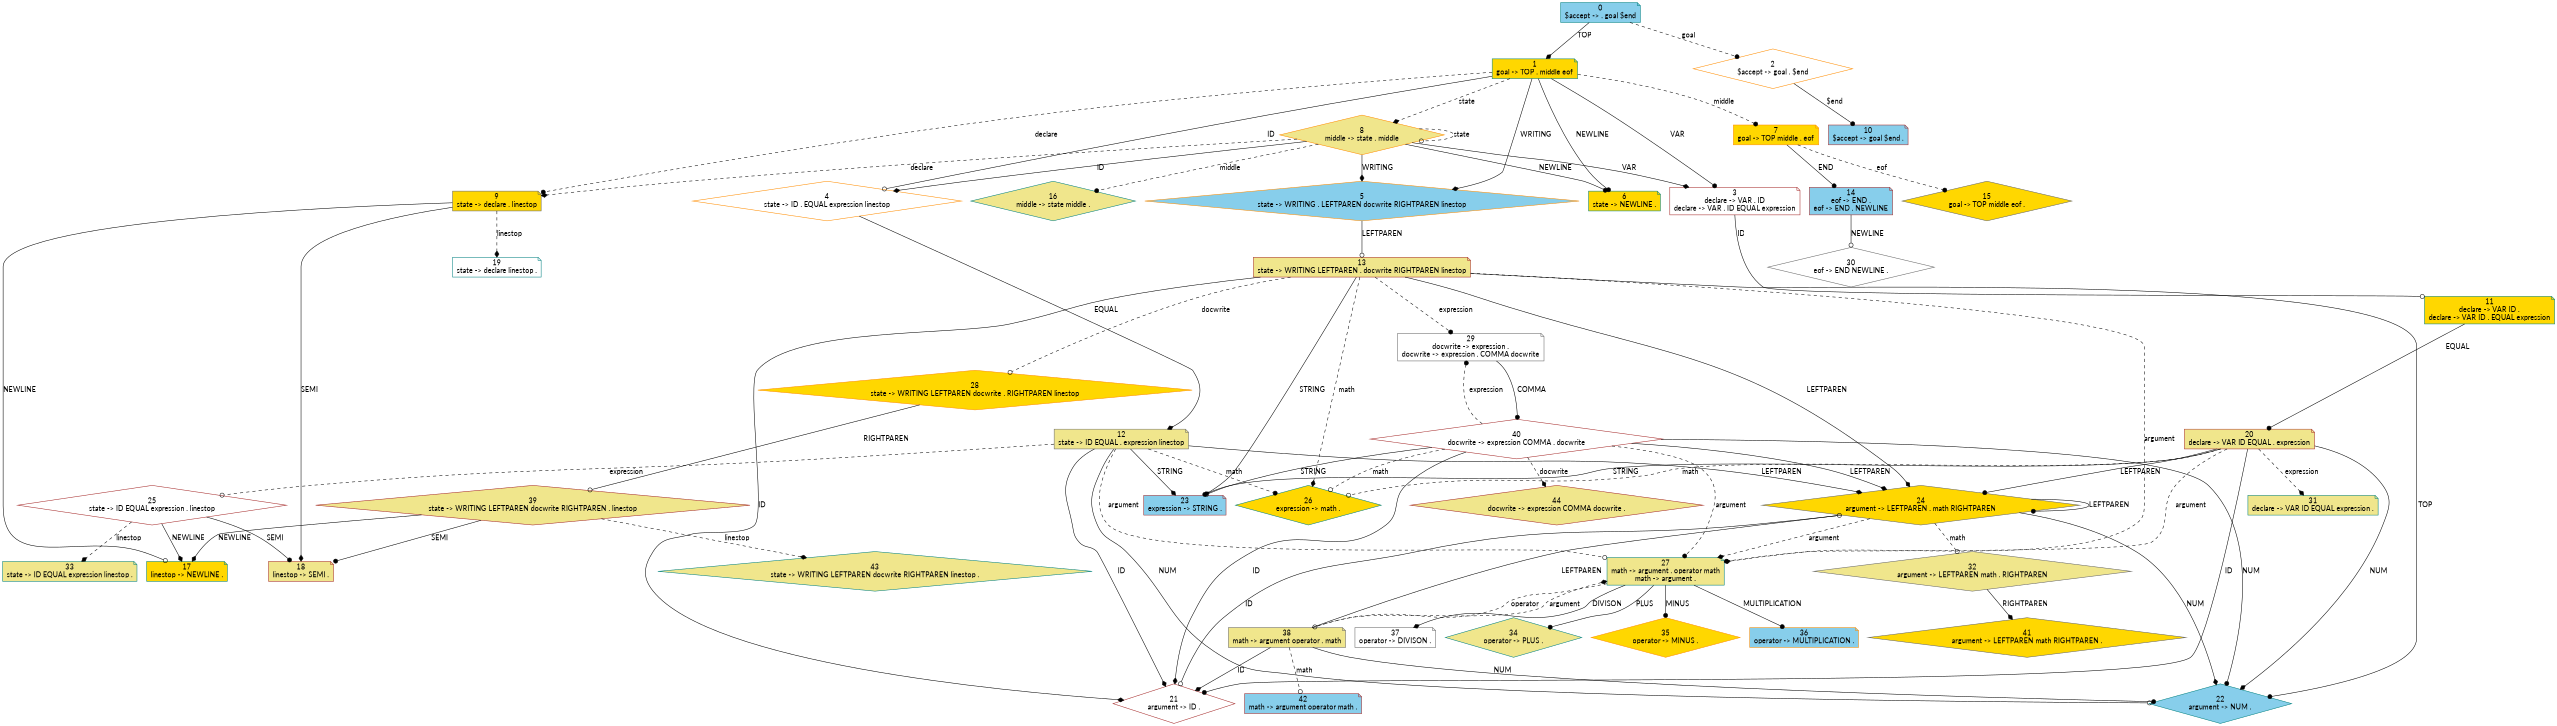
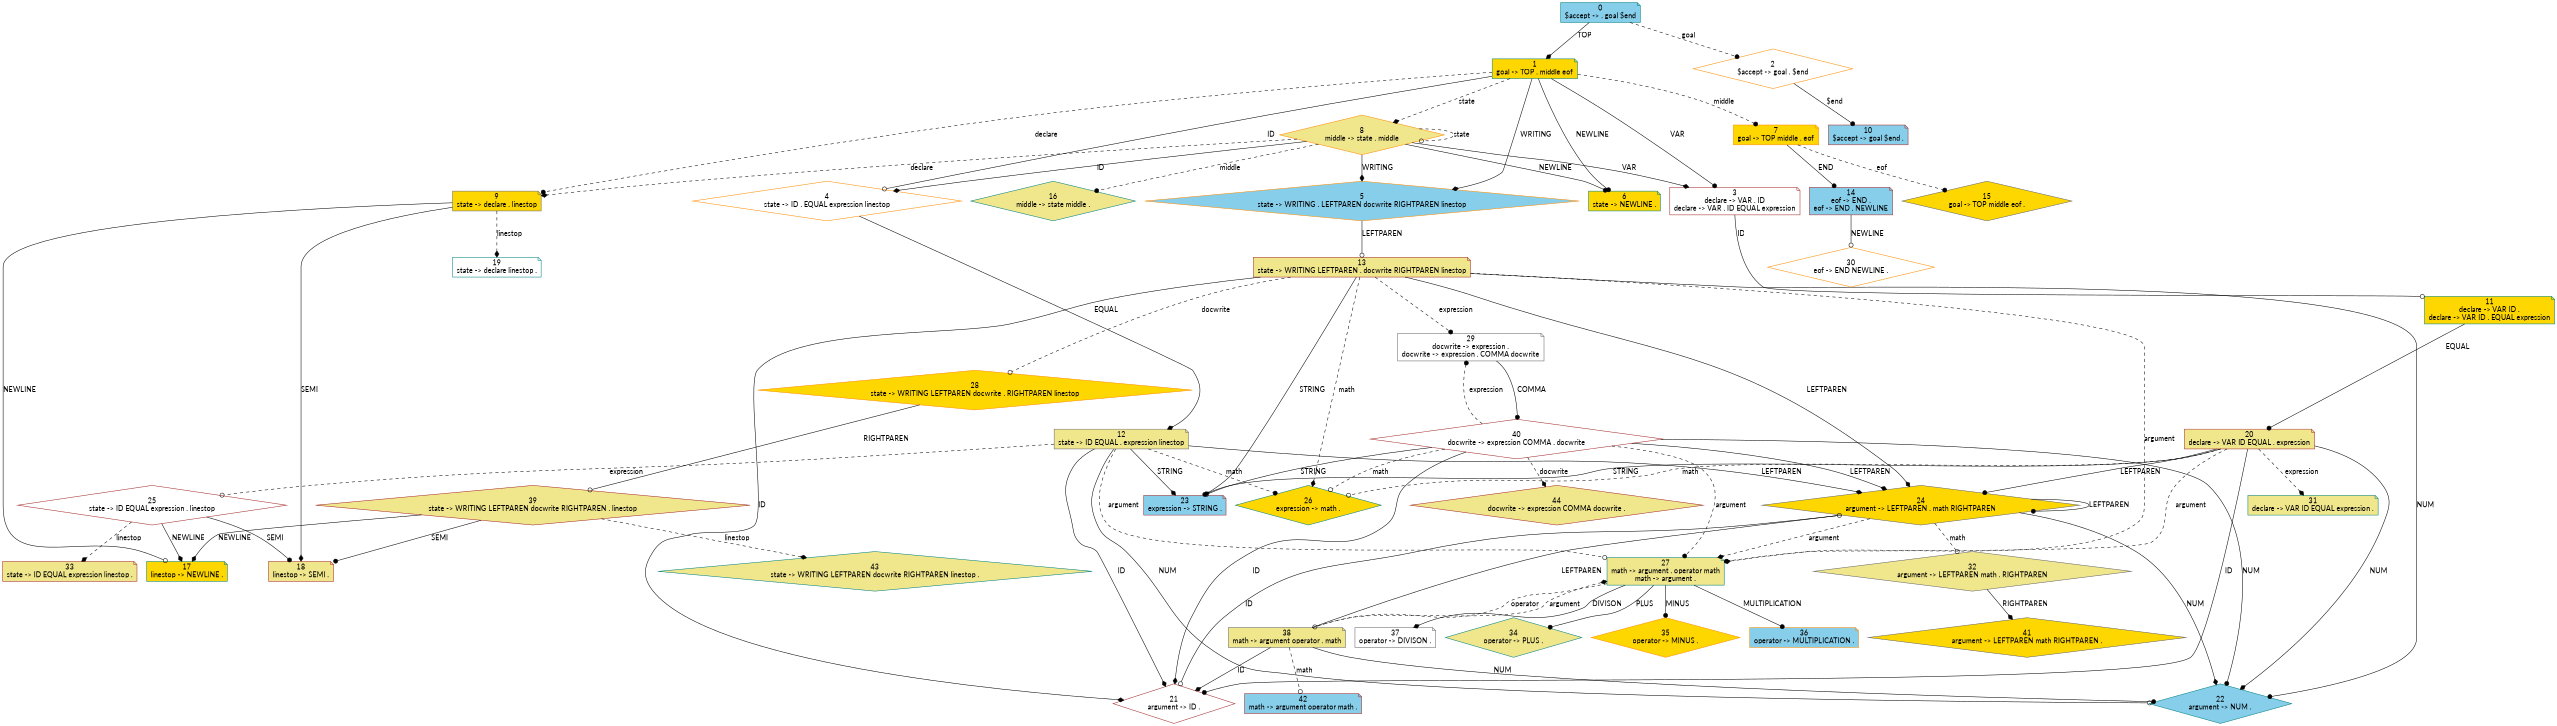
(1851, 267) -> (1851, 267)
(2426, 505) -> (2426, 505)
(70, 571) -> (70, 571)
